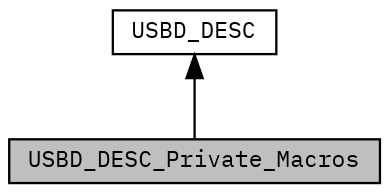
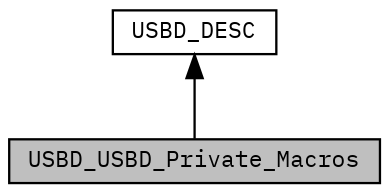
(195, 161) -> (195, 161)
